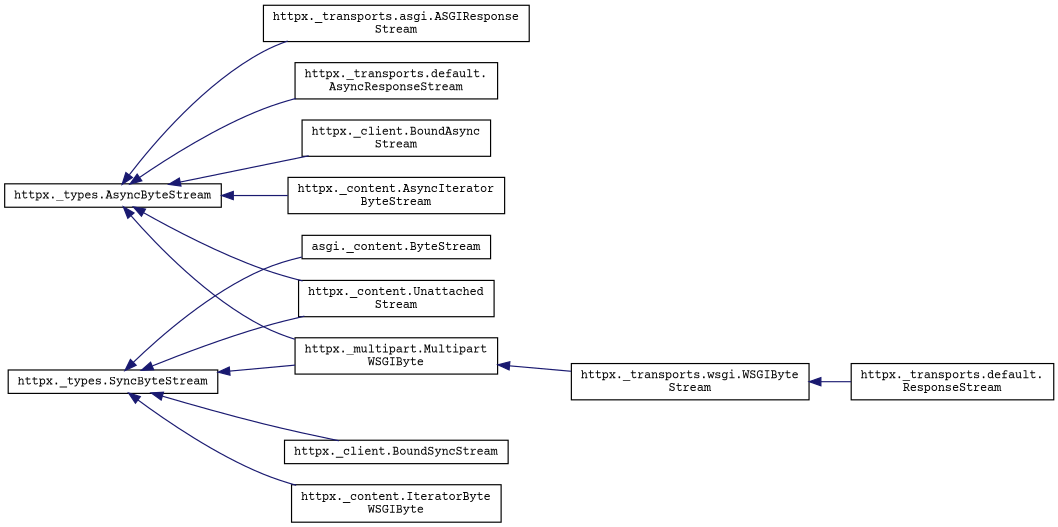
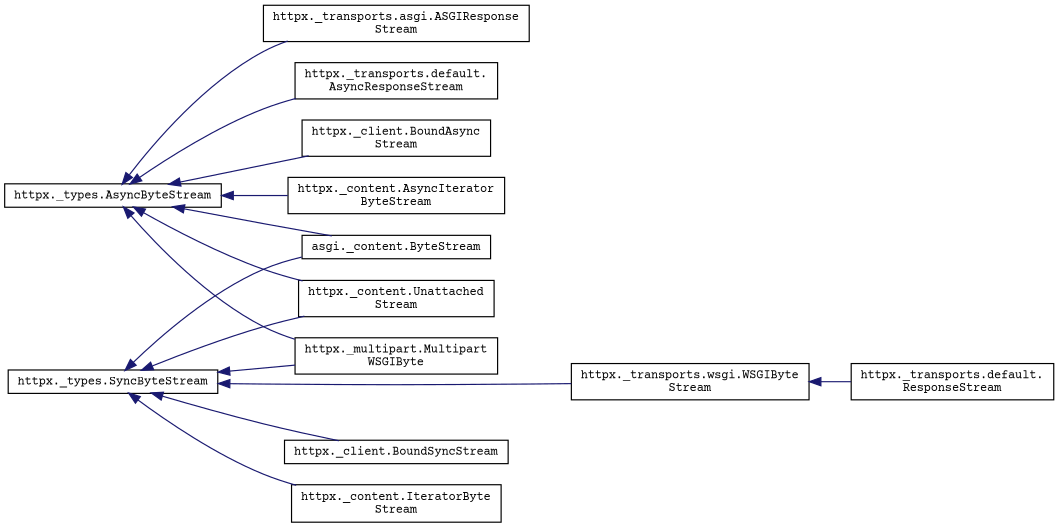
none -> (258, 223)
(540, 369) -> (401, 385)
(396, 503) -> (396, 503)
